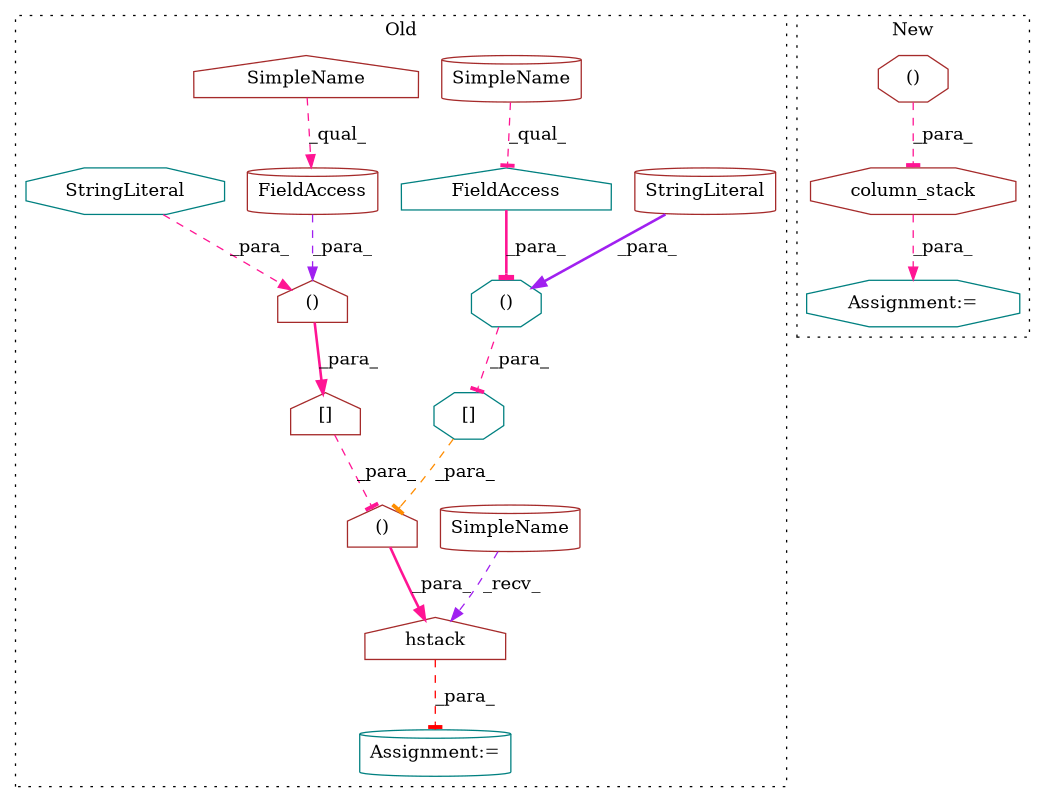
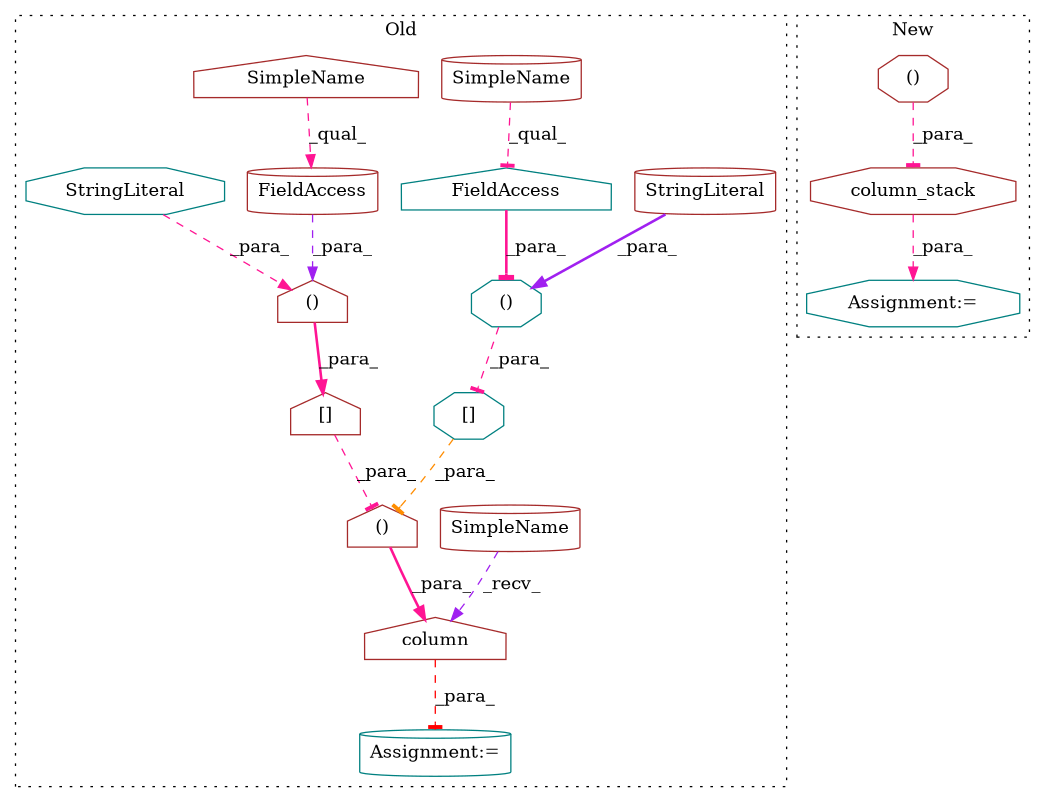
(435, 641) -> (435, 641)
